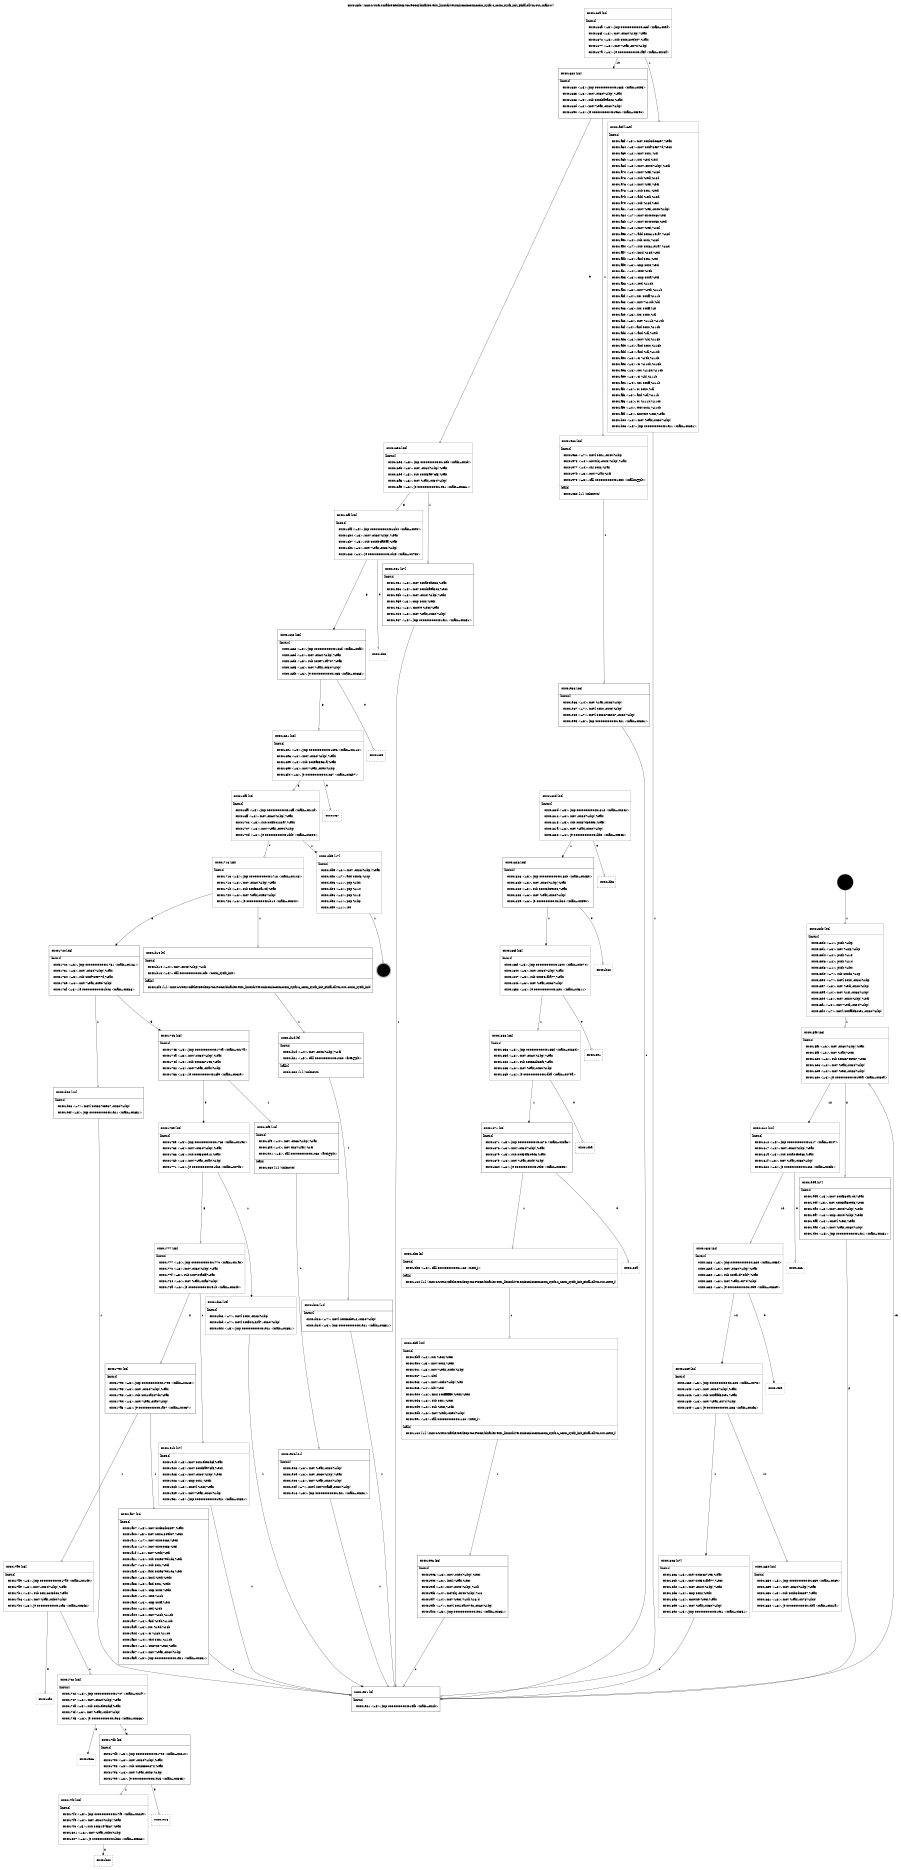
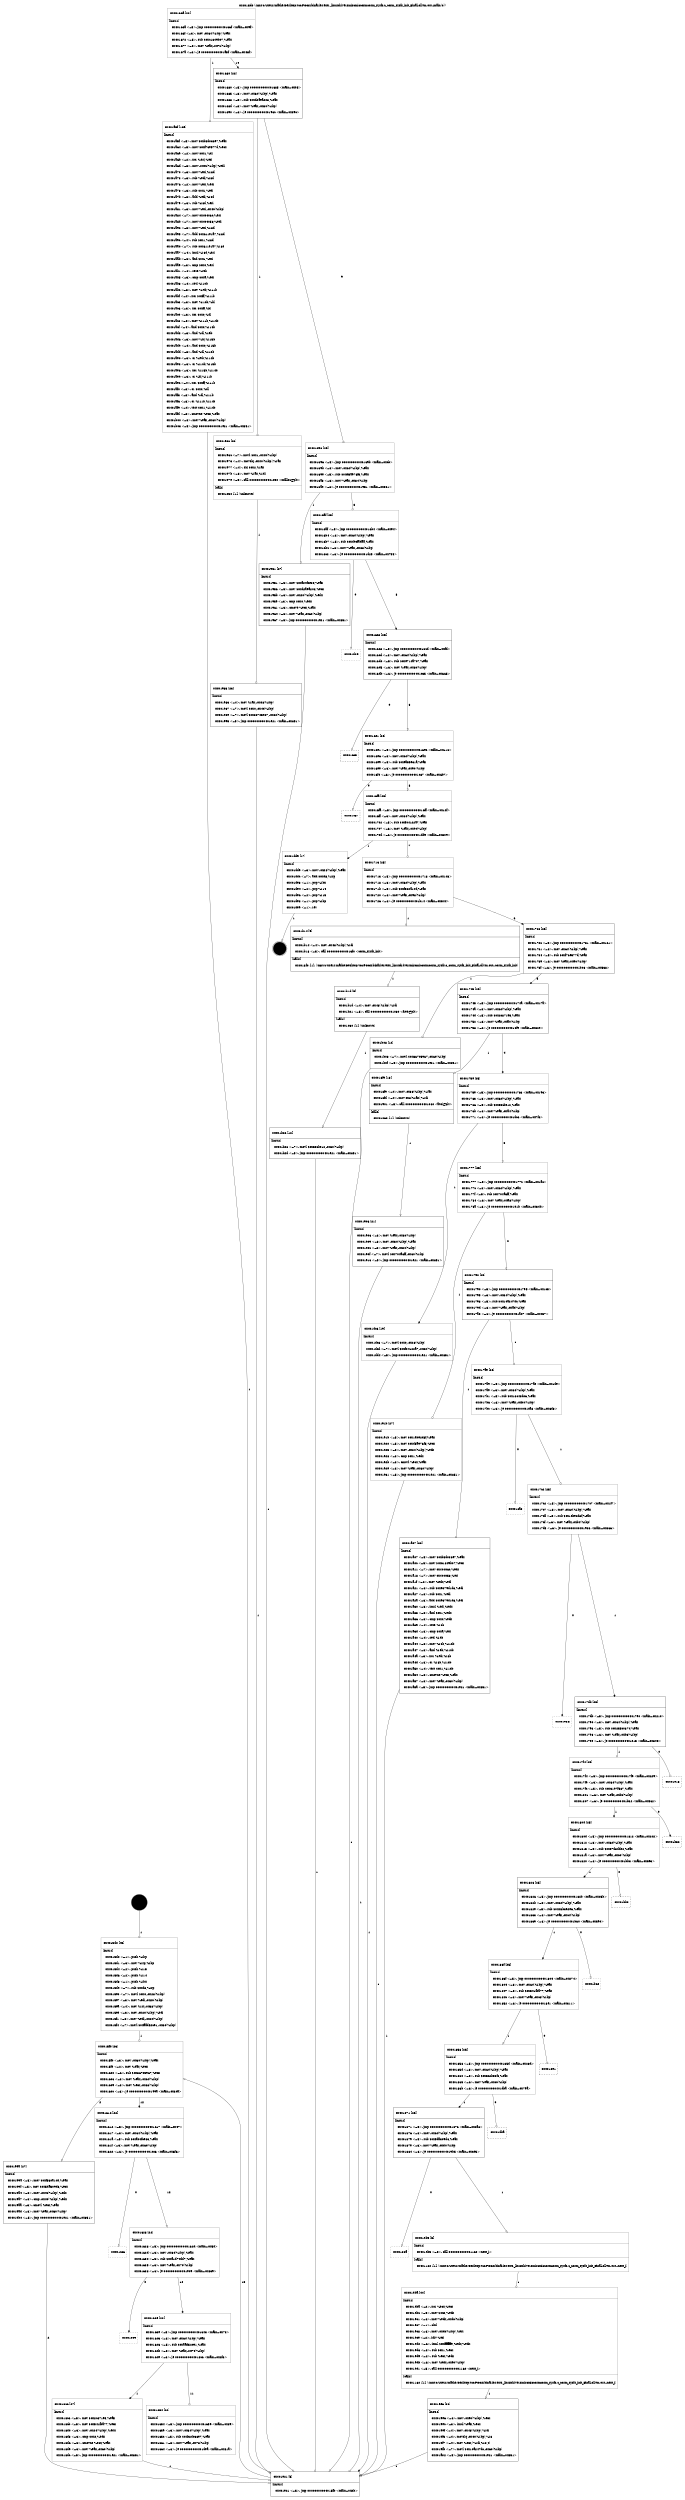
none -> (614, 1811)
